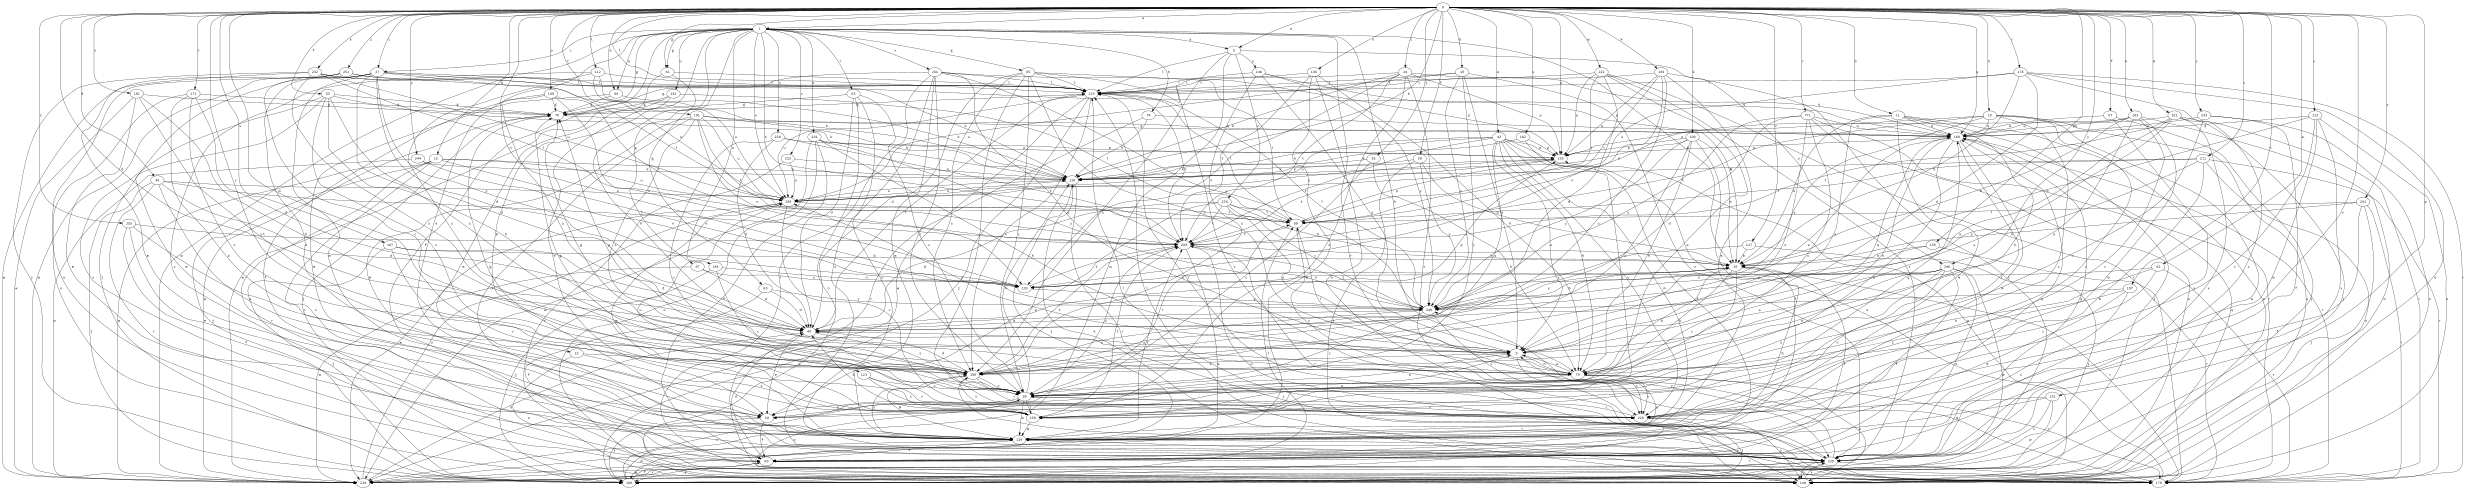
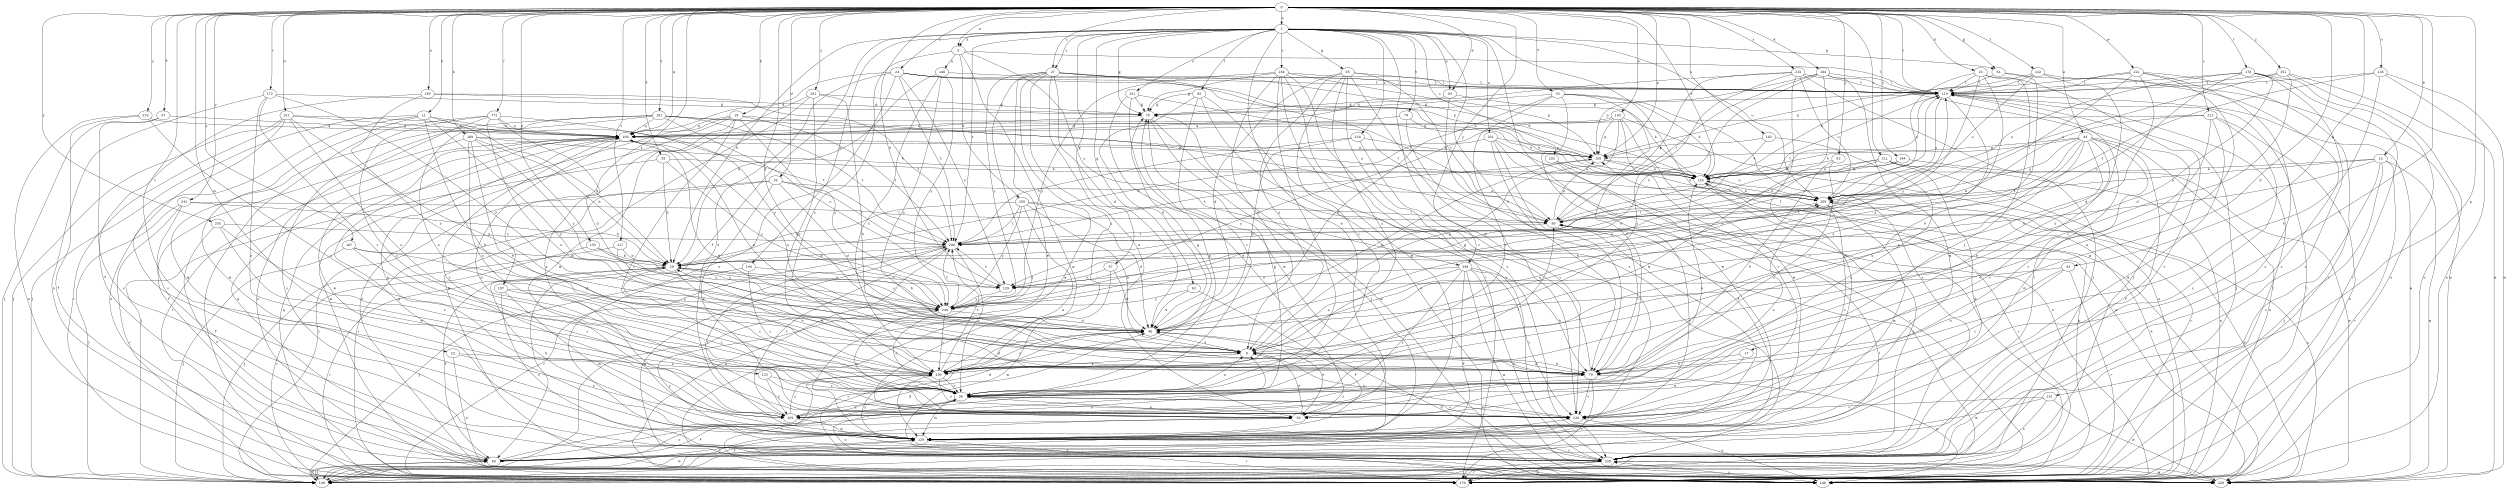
(762, 218) -> none
none -> (1746, 353)
